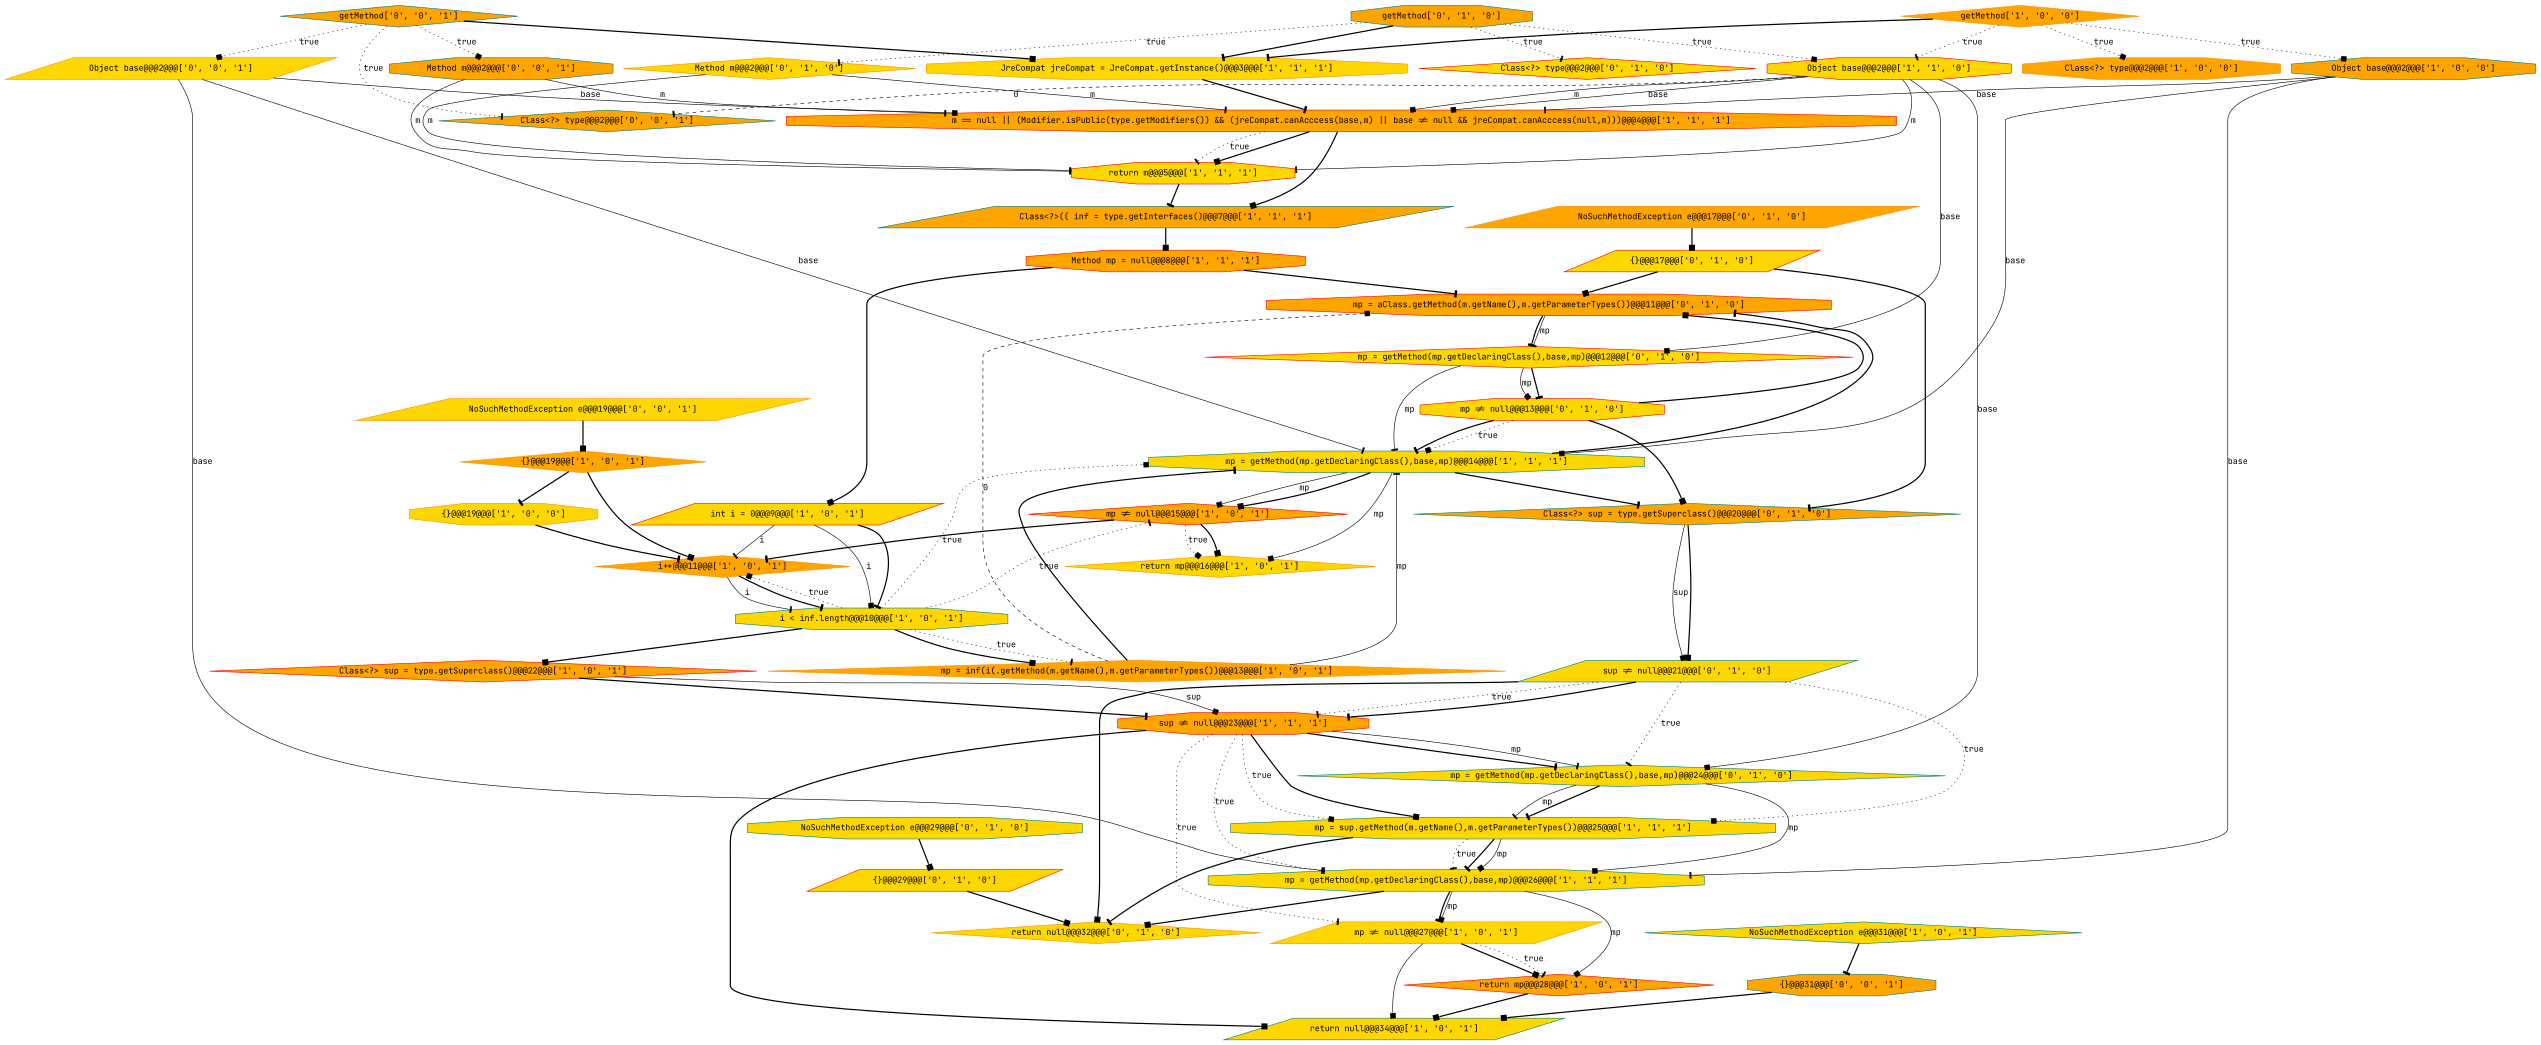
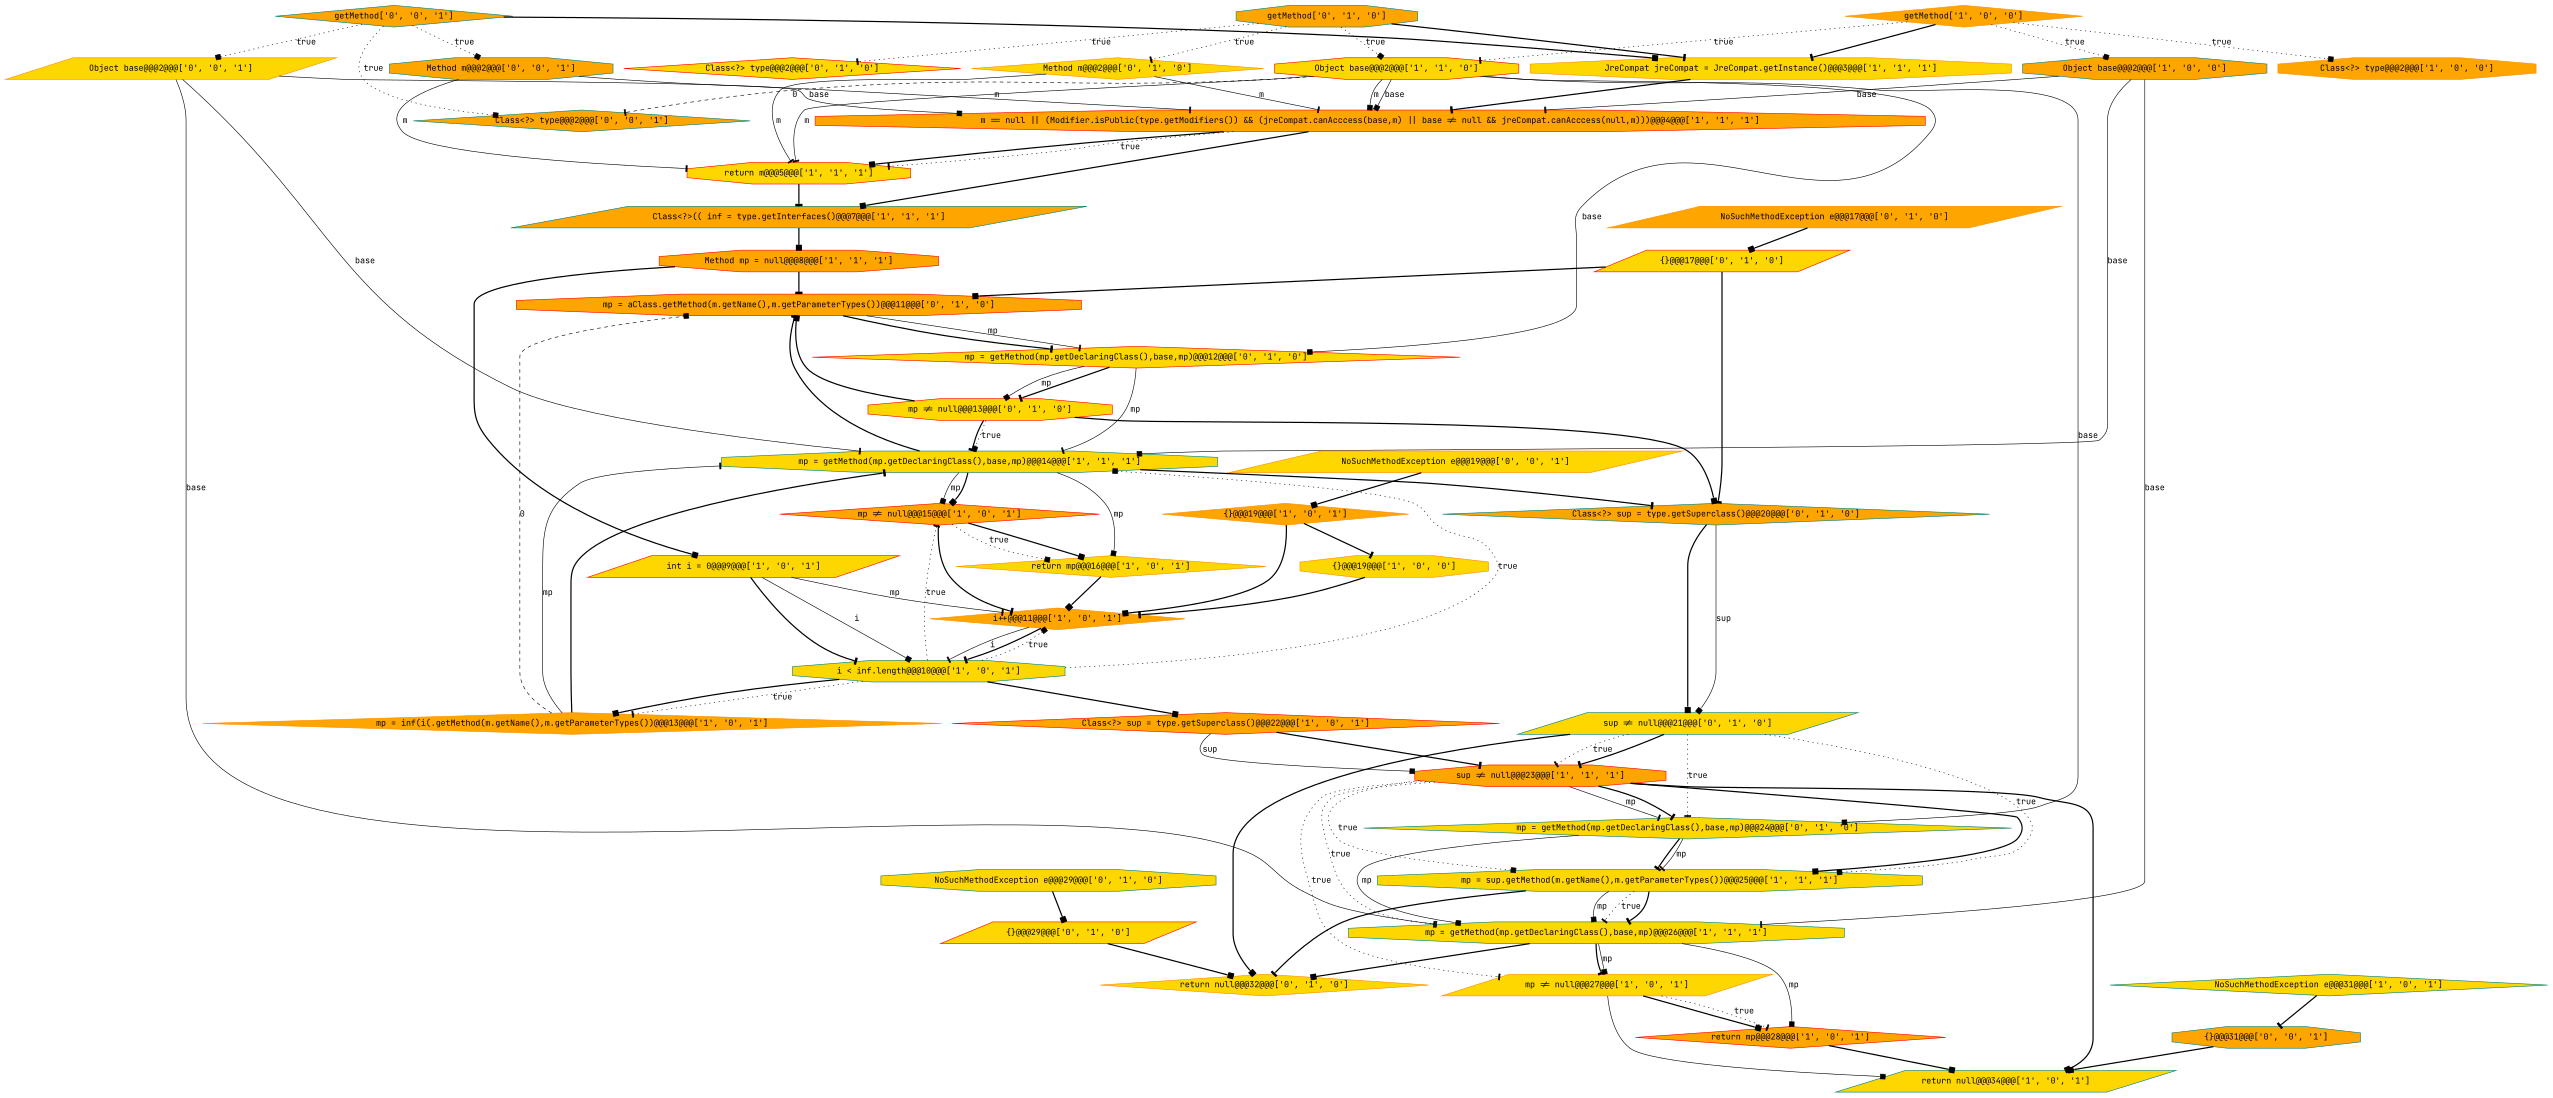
(398, 99) -> (395, 97)
(762, 540) -> (895, 593)
none -> (1086, 591)
